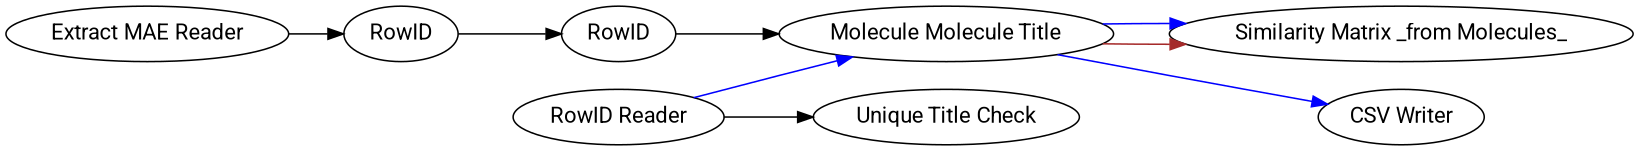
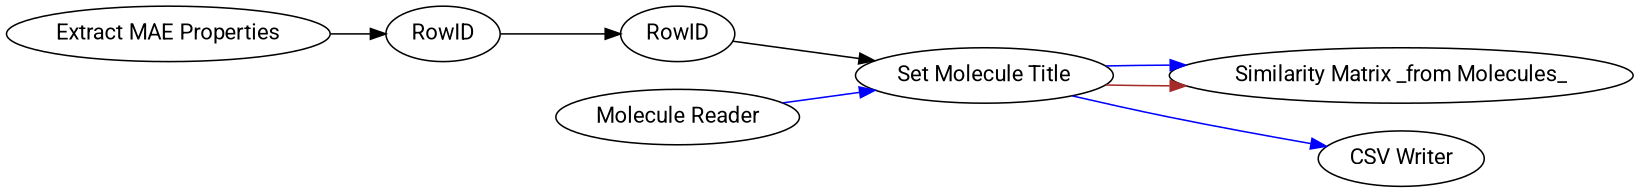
(147, 34) -> (168, 34)
(946, 34) -> (984, 75)
(619, 117) -> (678, 117)
(946, 117) -> none
